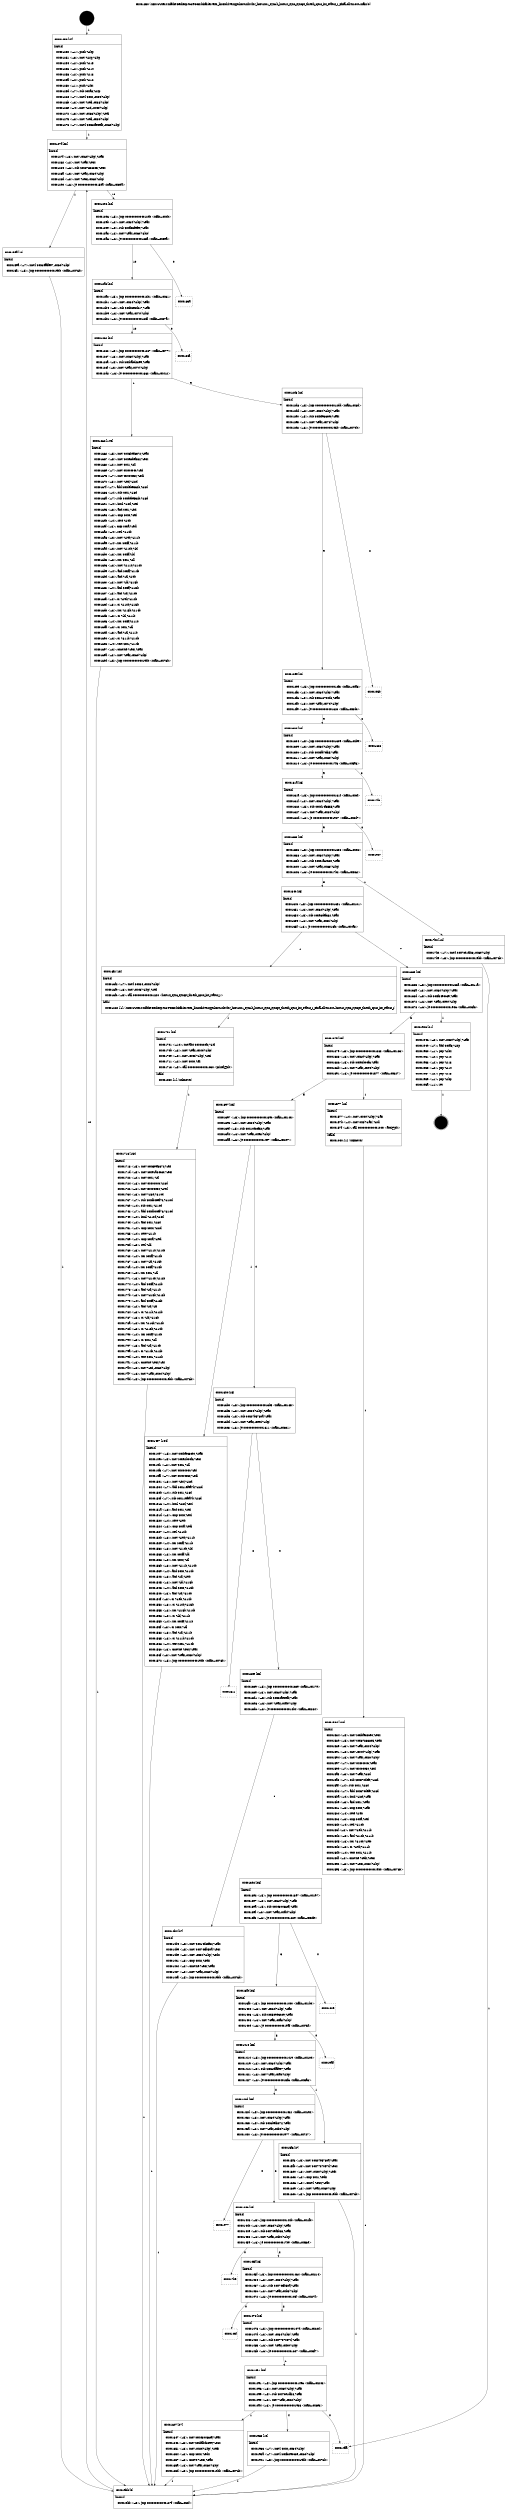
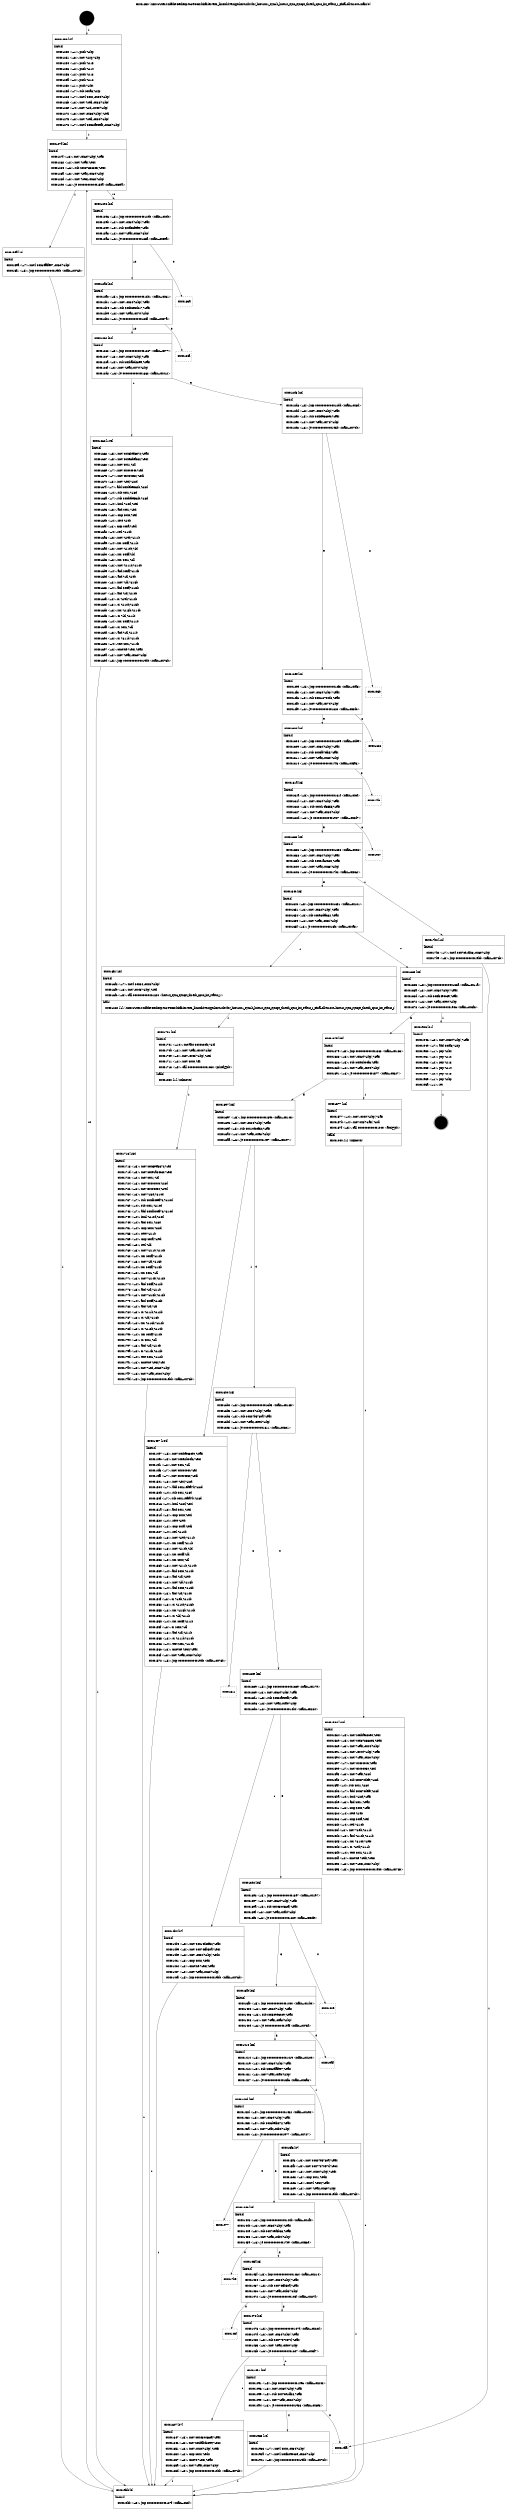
(322, 773) -> none
none -> (281, 1796)
(249, 2415) -> (228, 2386)
